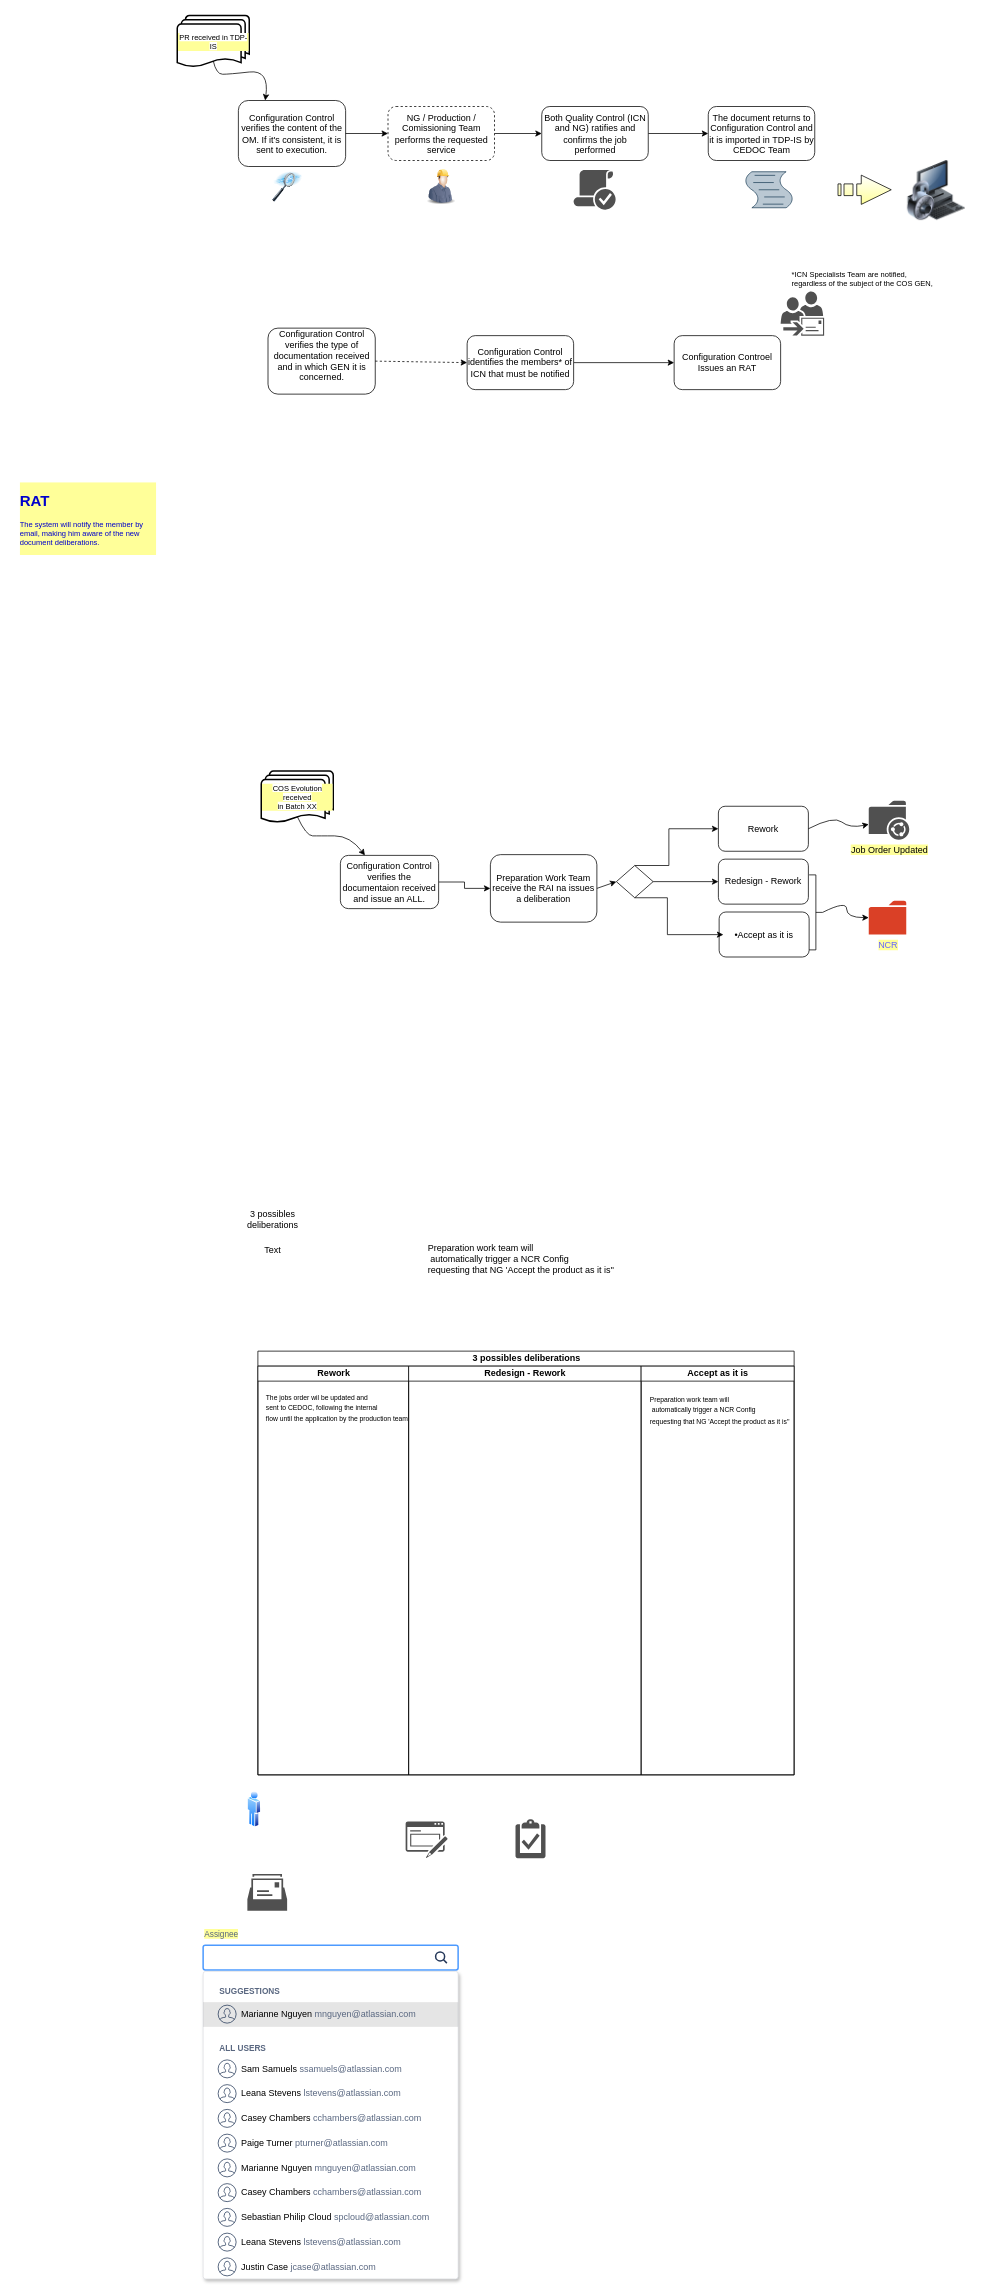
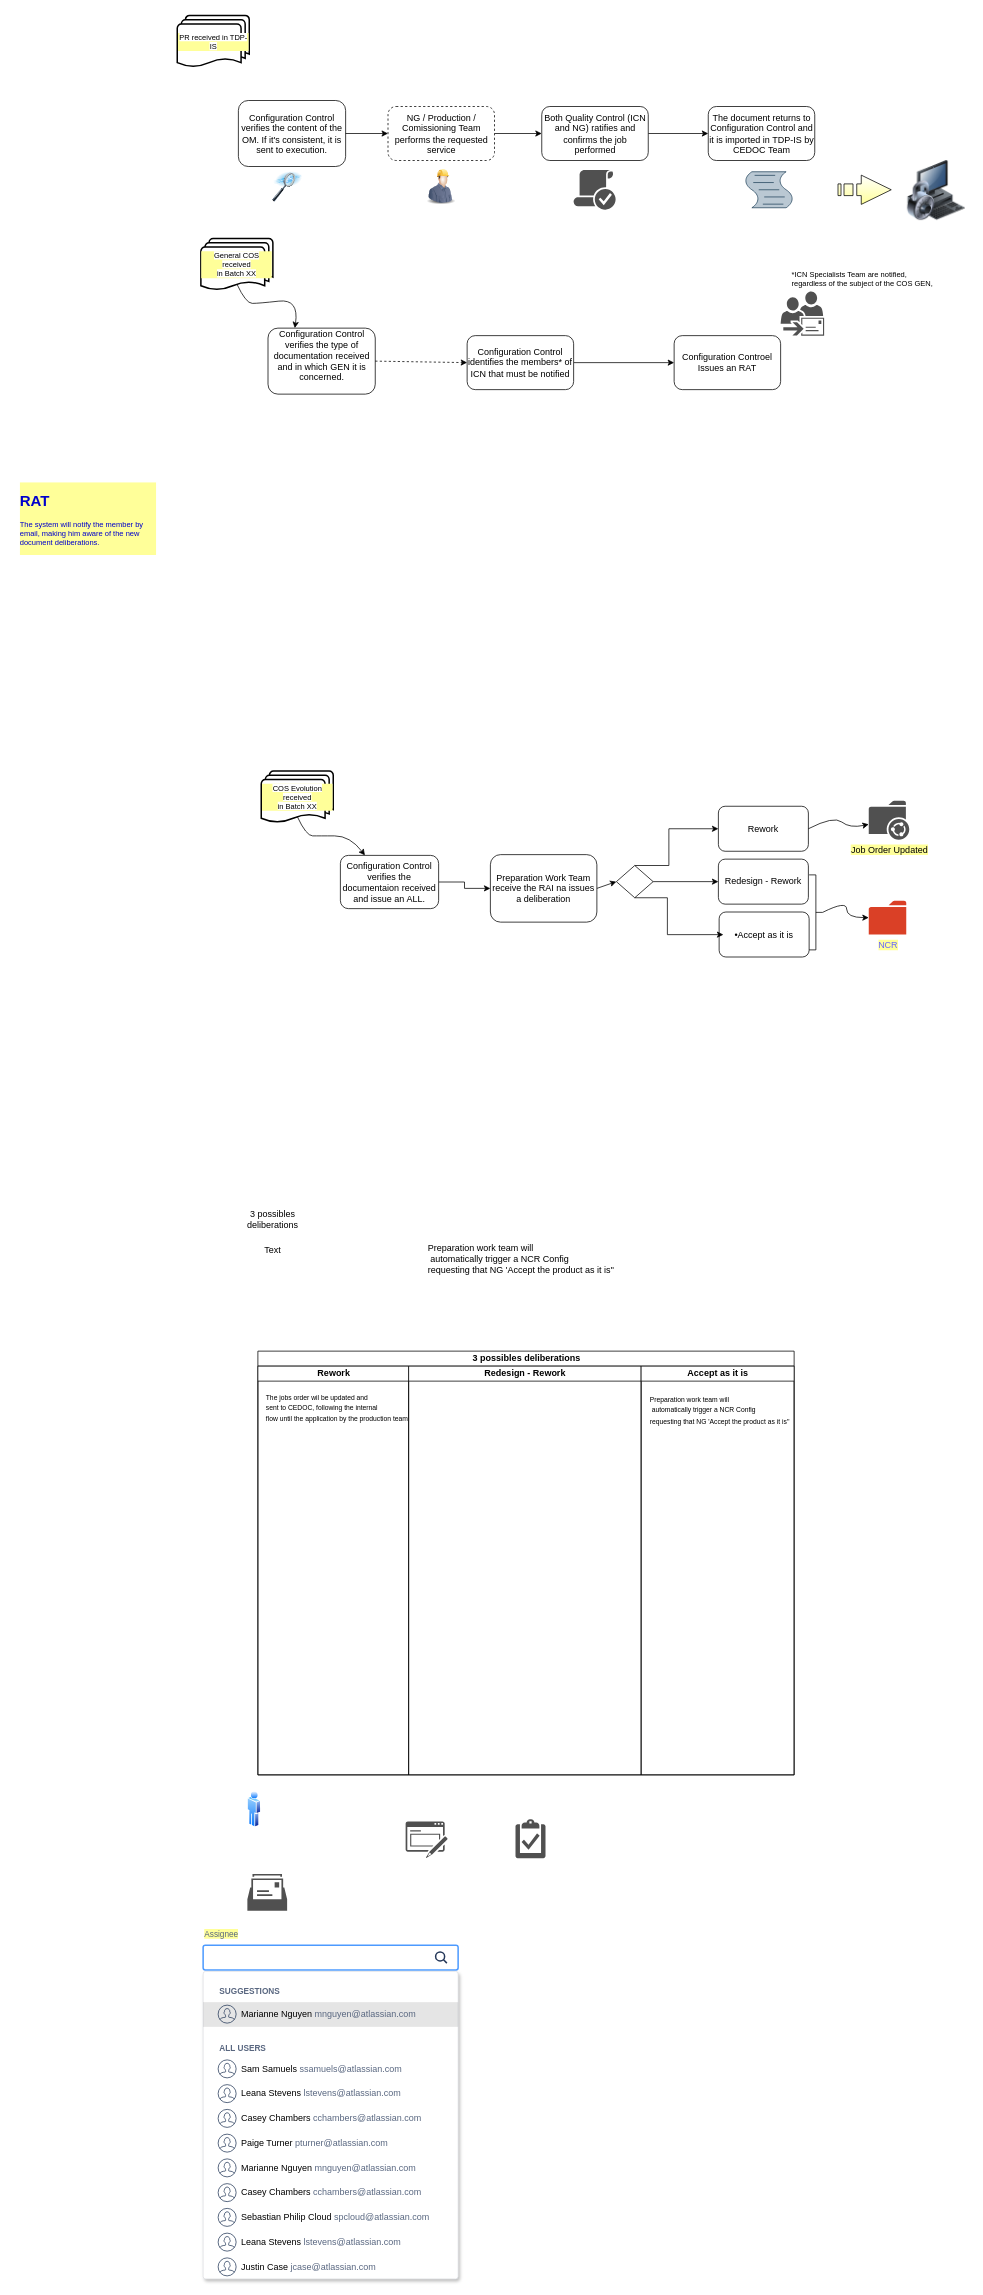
(246, 72) -> none
none -> (237, 264)
none -> (270, 302)
